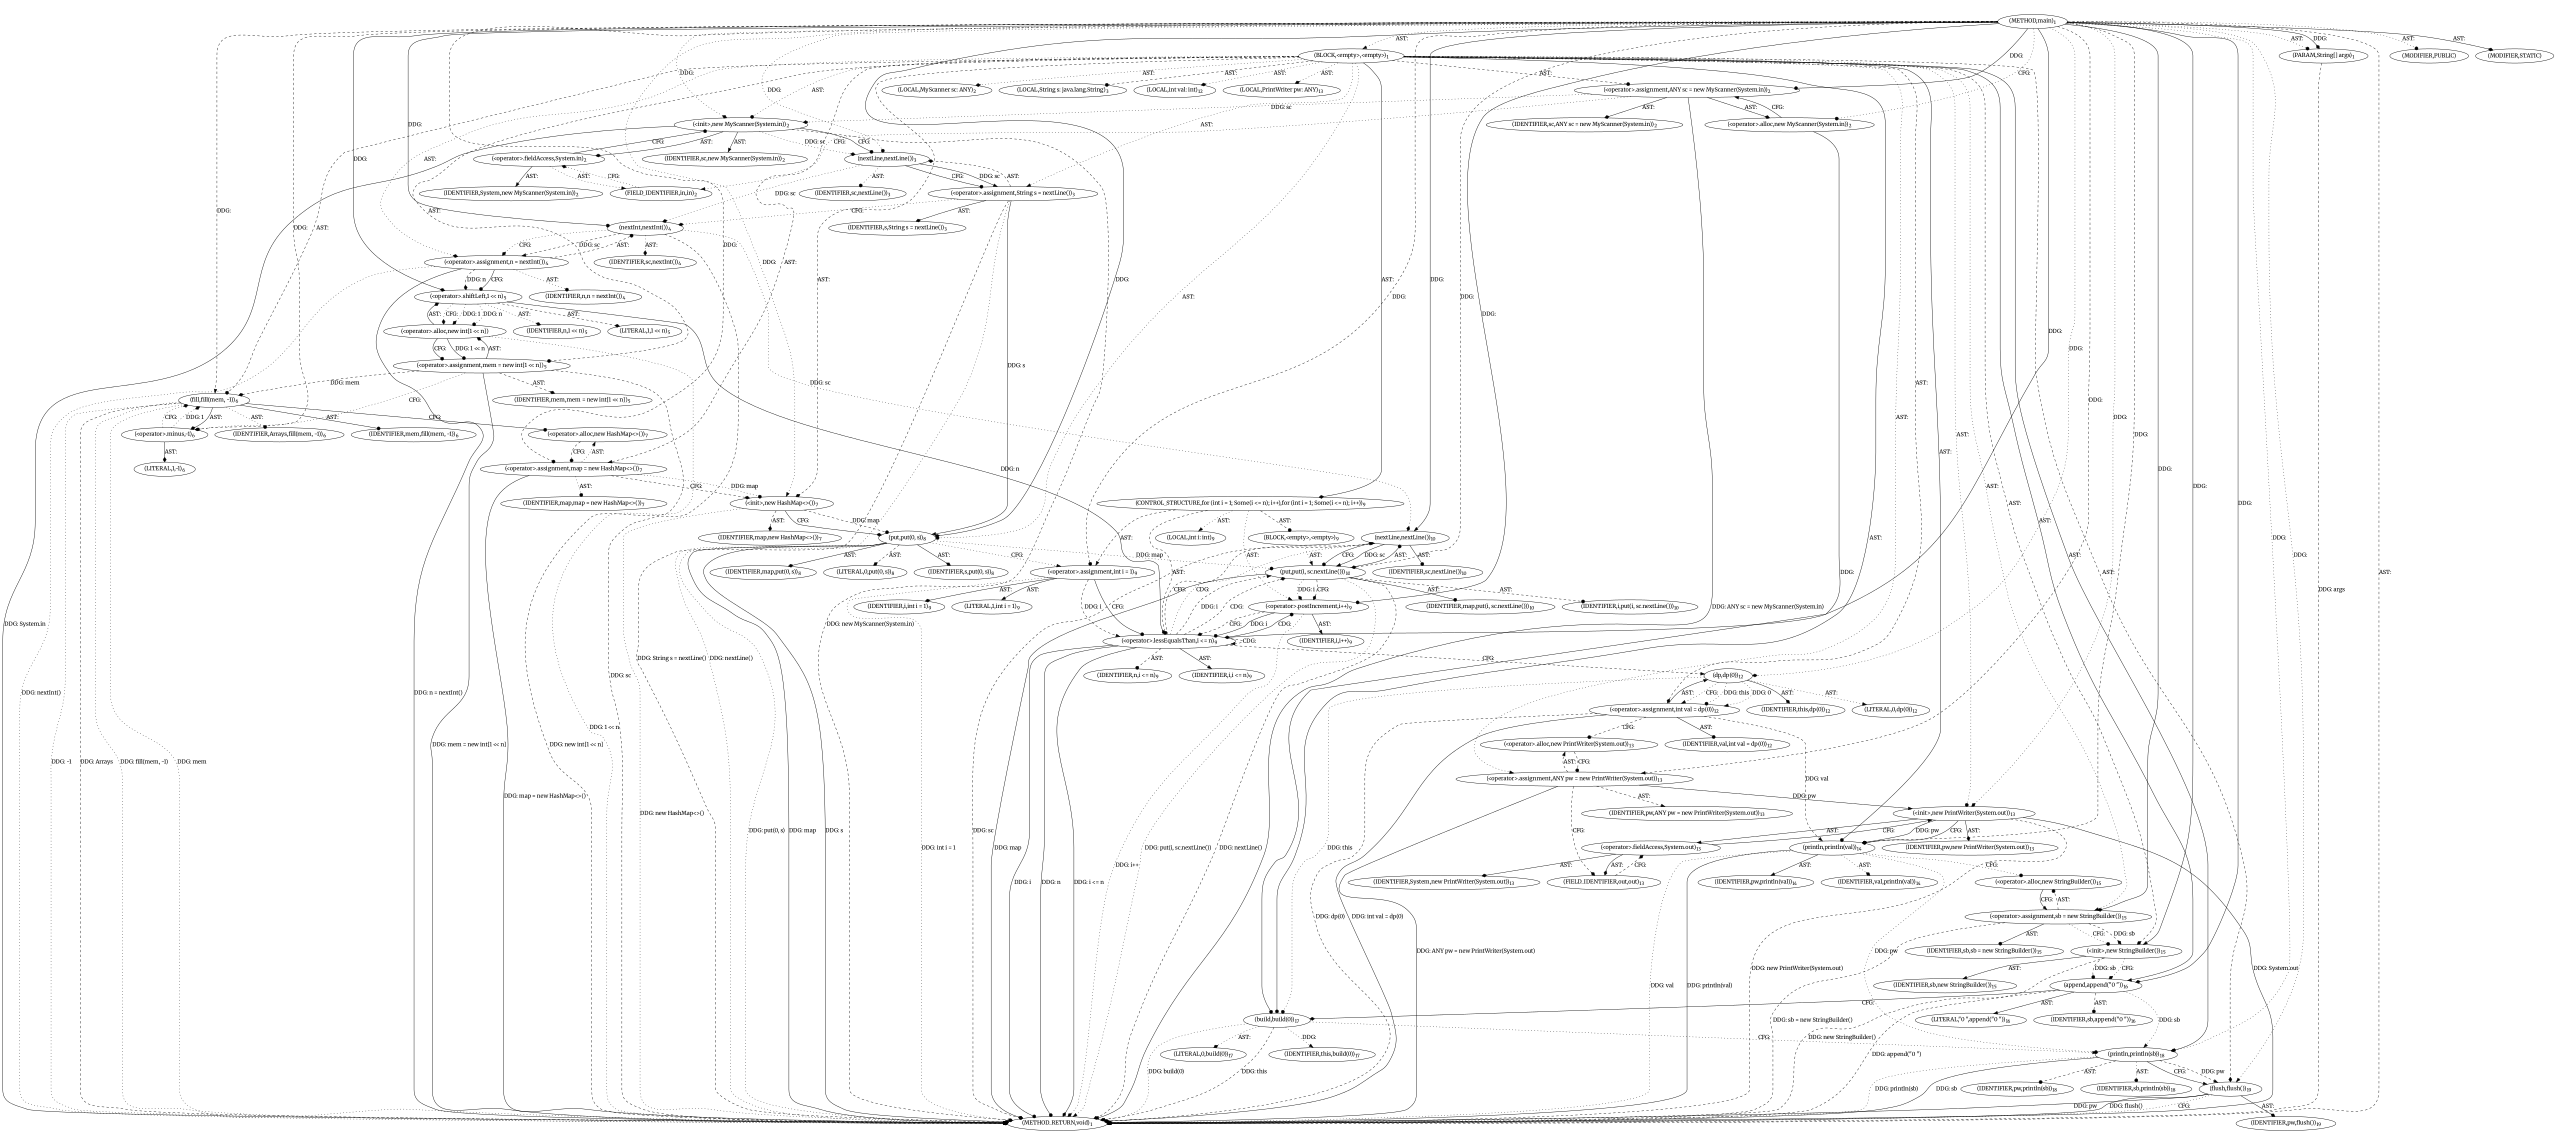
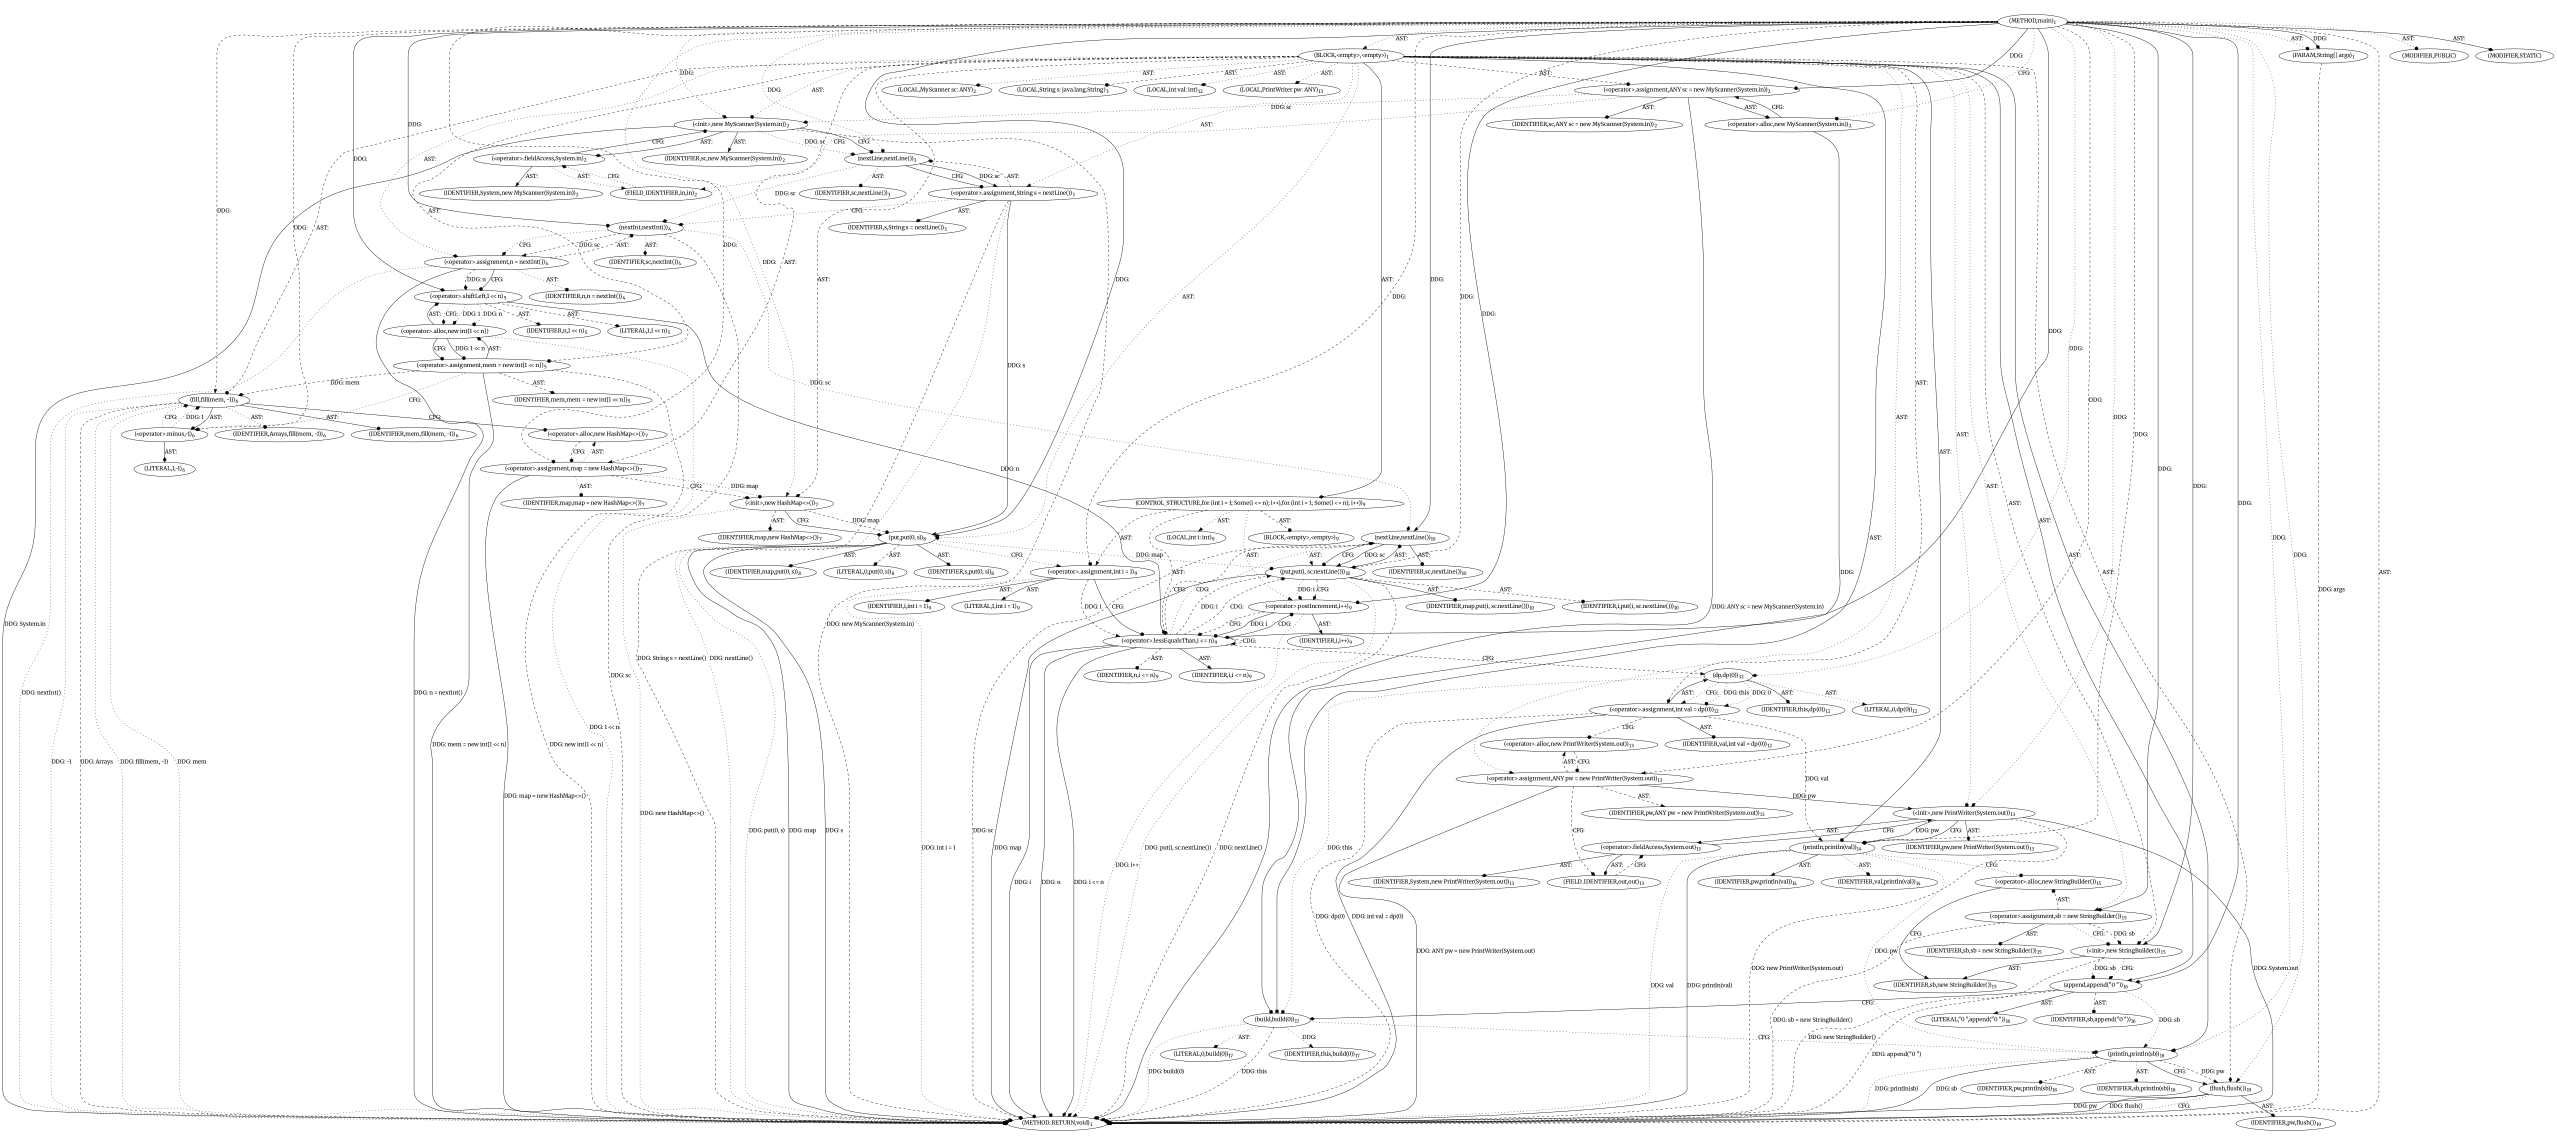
(511, 314) -> (511, 314)
(1741, 675) -> (1741, 675)
(2040, 899) -> (1926, 918)
